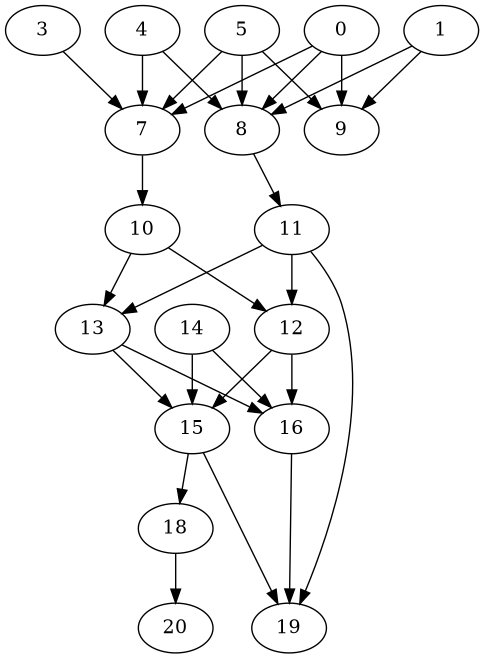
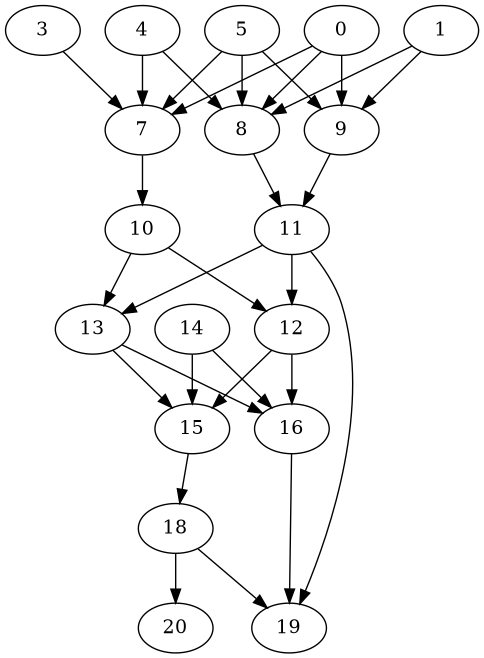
none -> (320, 174)
(238, 522) -> (227, 574)
